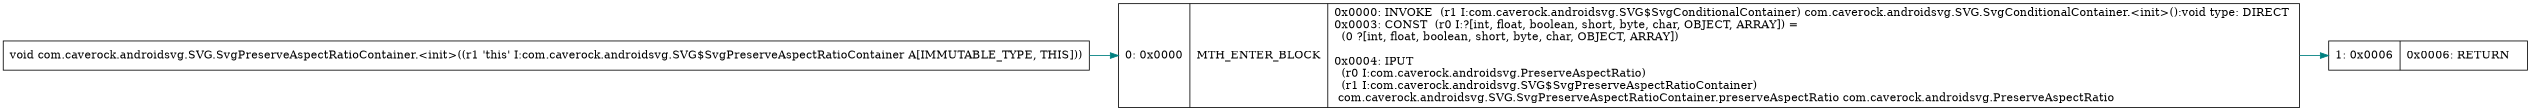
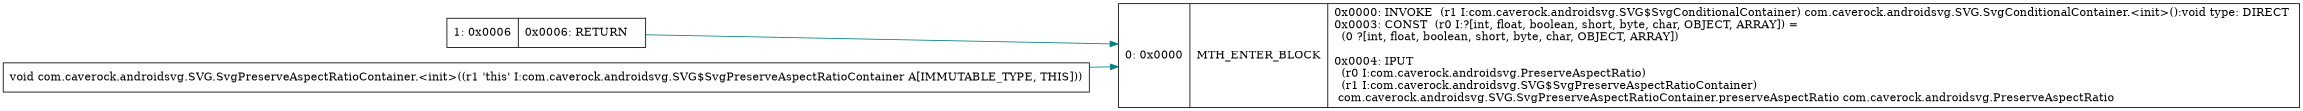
(2310, 56) -> (878, 39)
